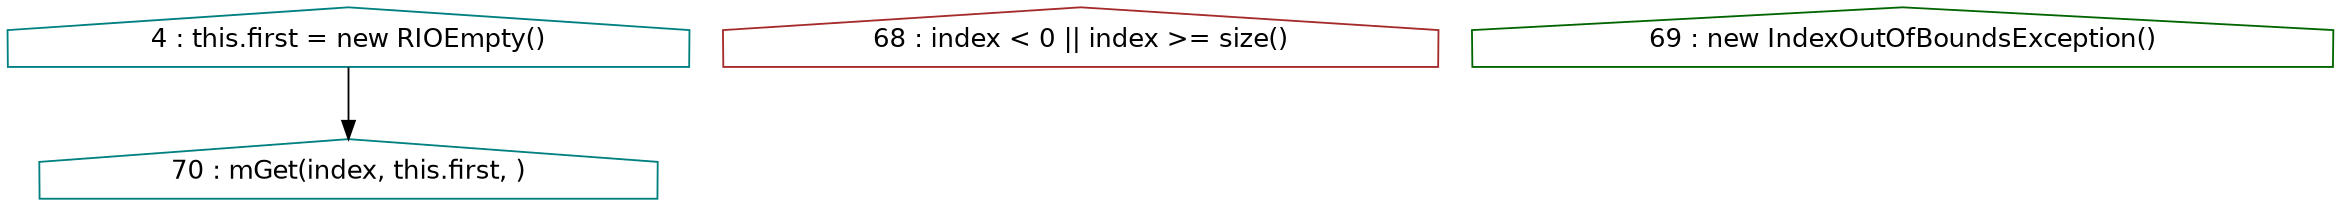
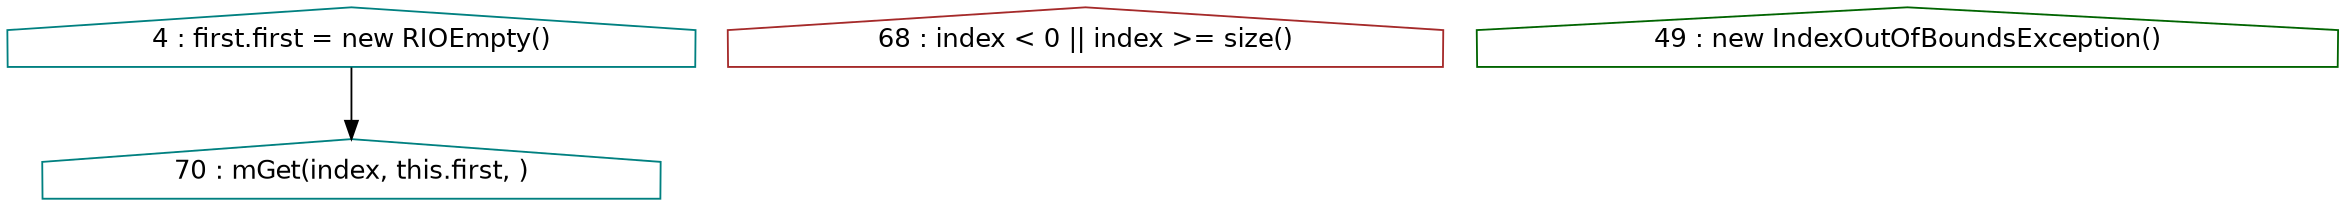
(349, 40) -> (351, 40)
(1903, 40) -> (1907, 40)
